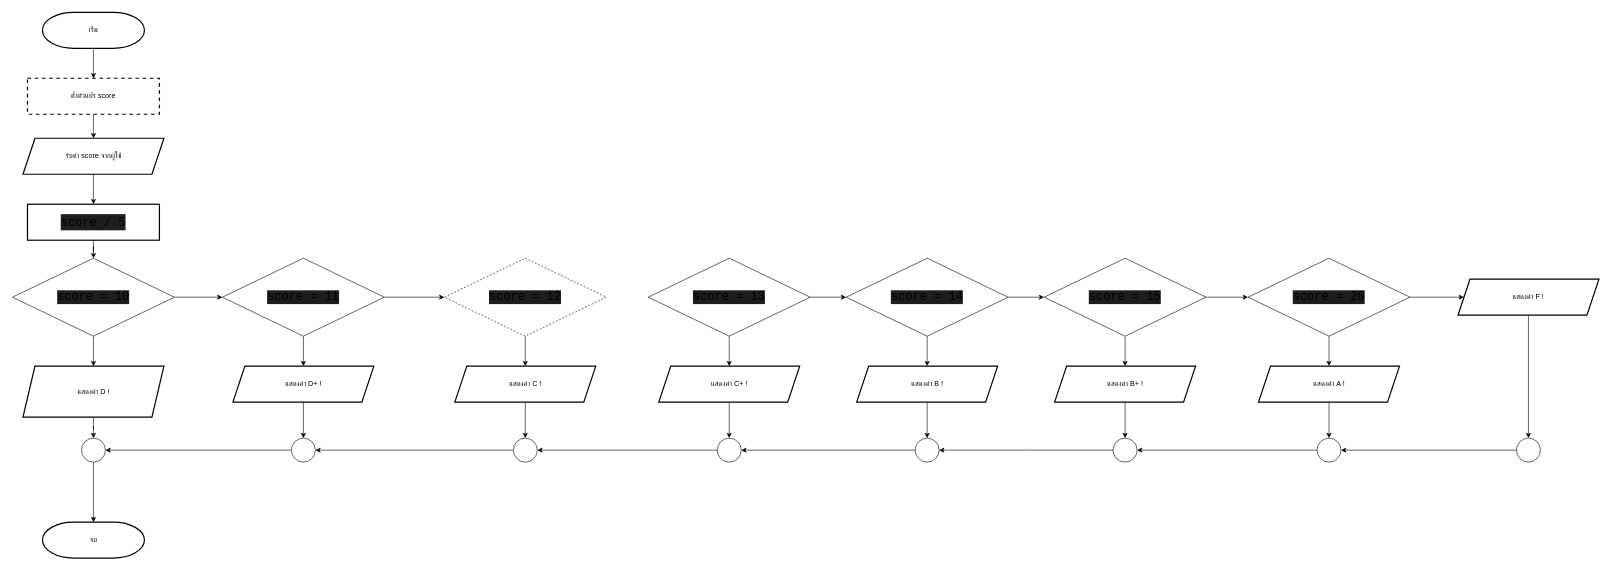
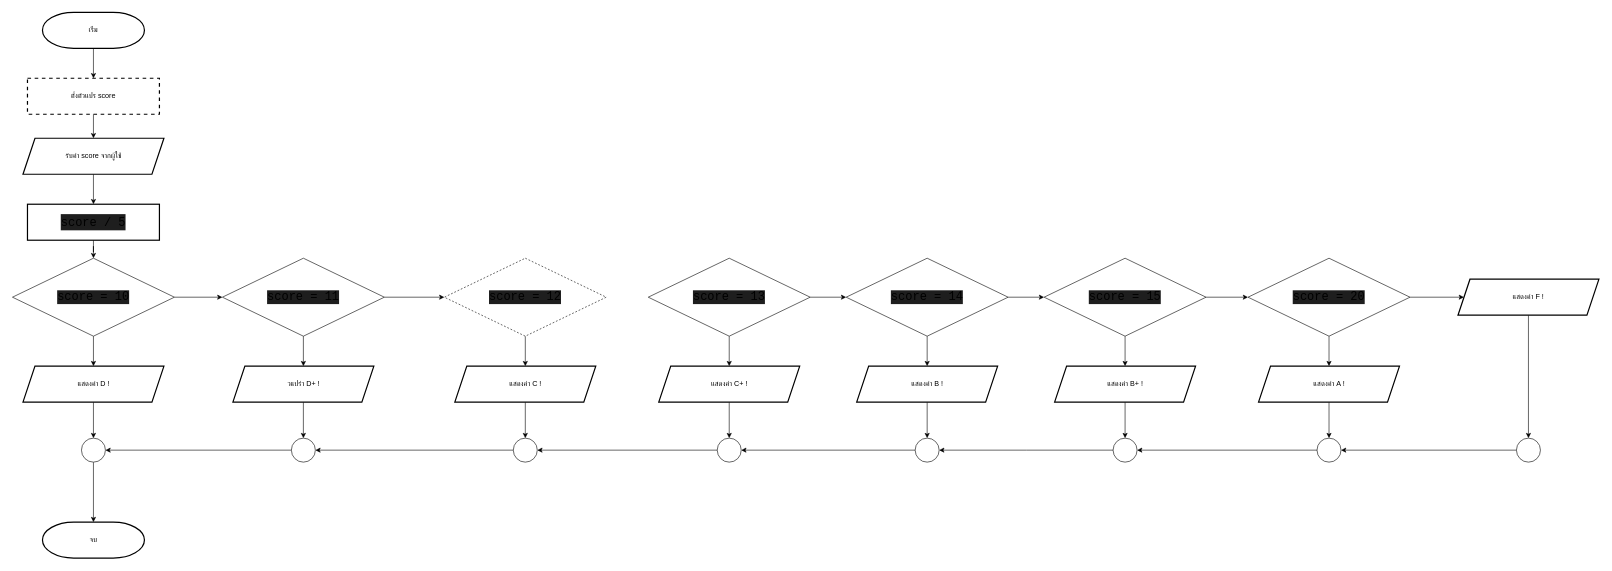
(304, 384) -> (304, 384)
(93, 392) -> (93, 384)
